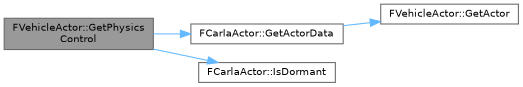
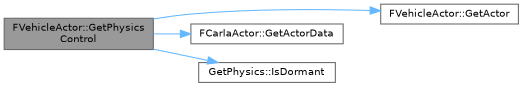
(357, 24) -> (261, 10)
(267, 72) -> (267, 72)
